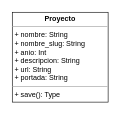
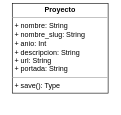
(60, 57) -> (60, 48)
